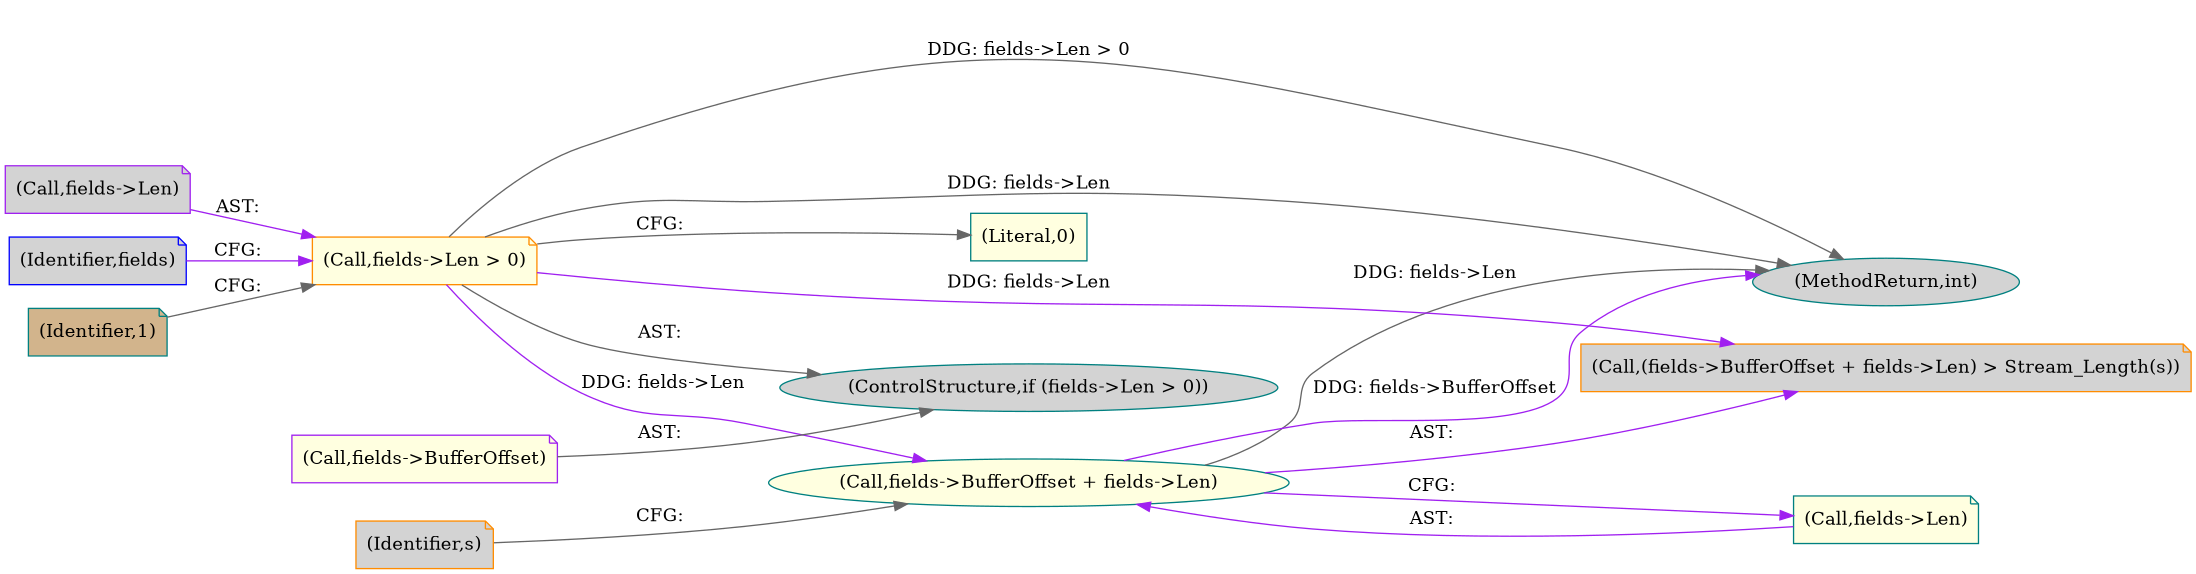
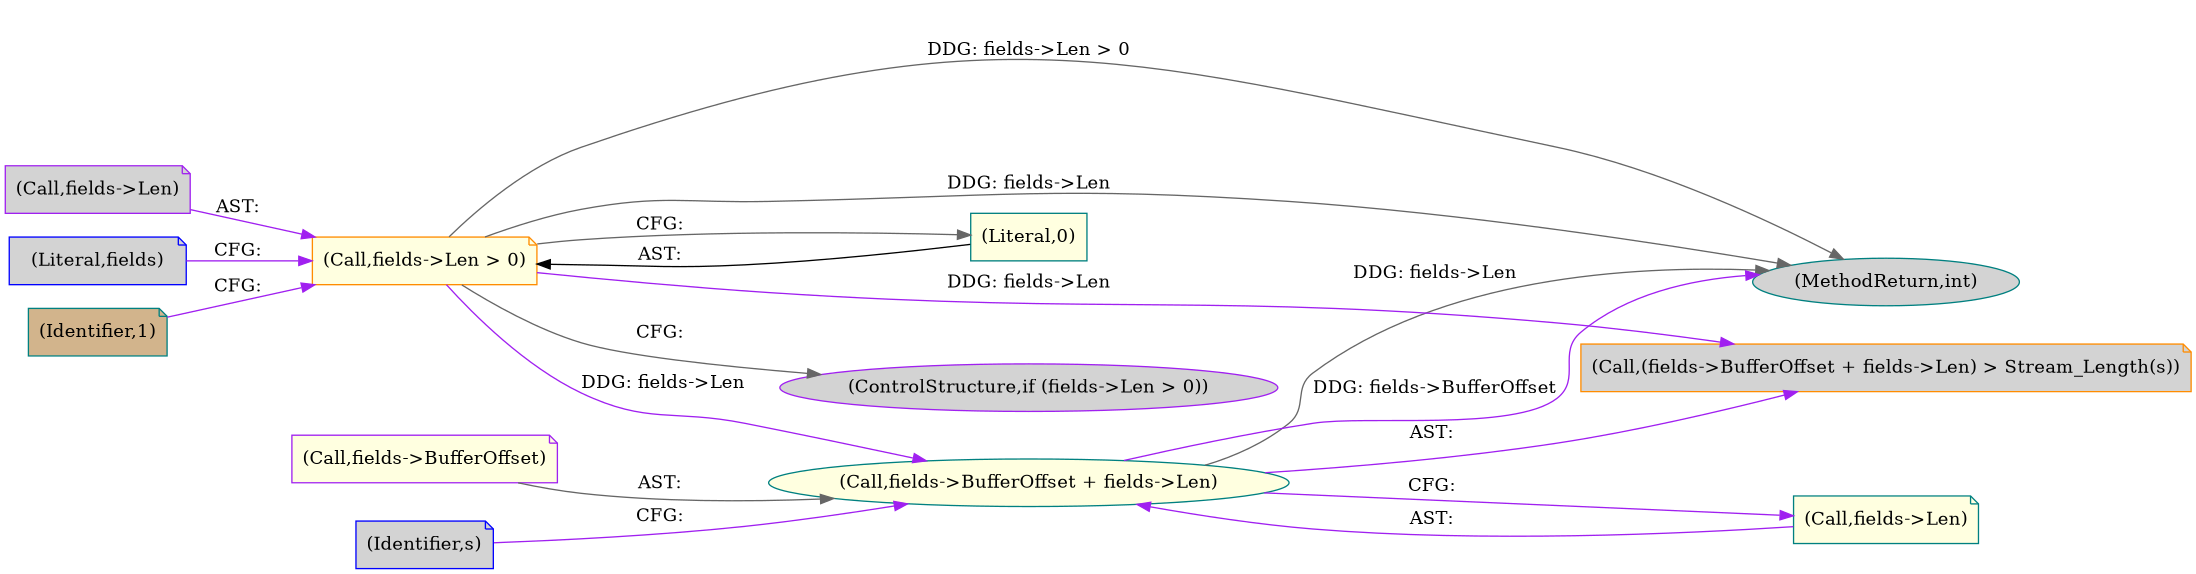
(98, 261) -> (98, 261)
none -> (761, 264)
(234, 302) -> (234, 302)
(663, 333) -> (663, 333)
(1029, 388) -> (1029, 388)
(740, 444) -> (669, 500)
(695, 531) -> (695, 531)
(425, 545) -> (425, 545)
